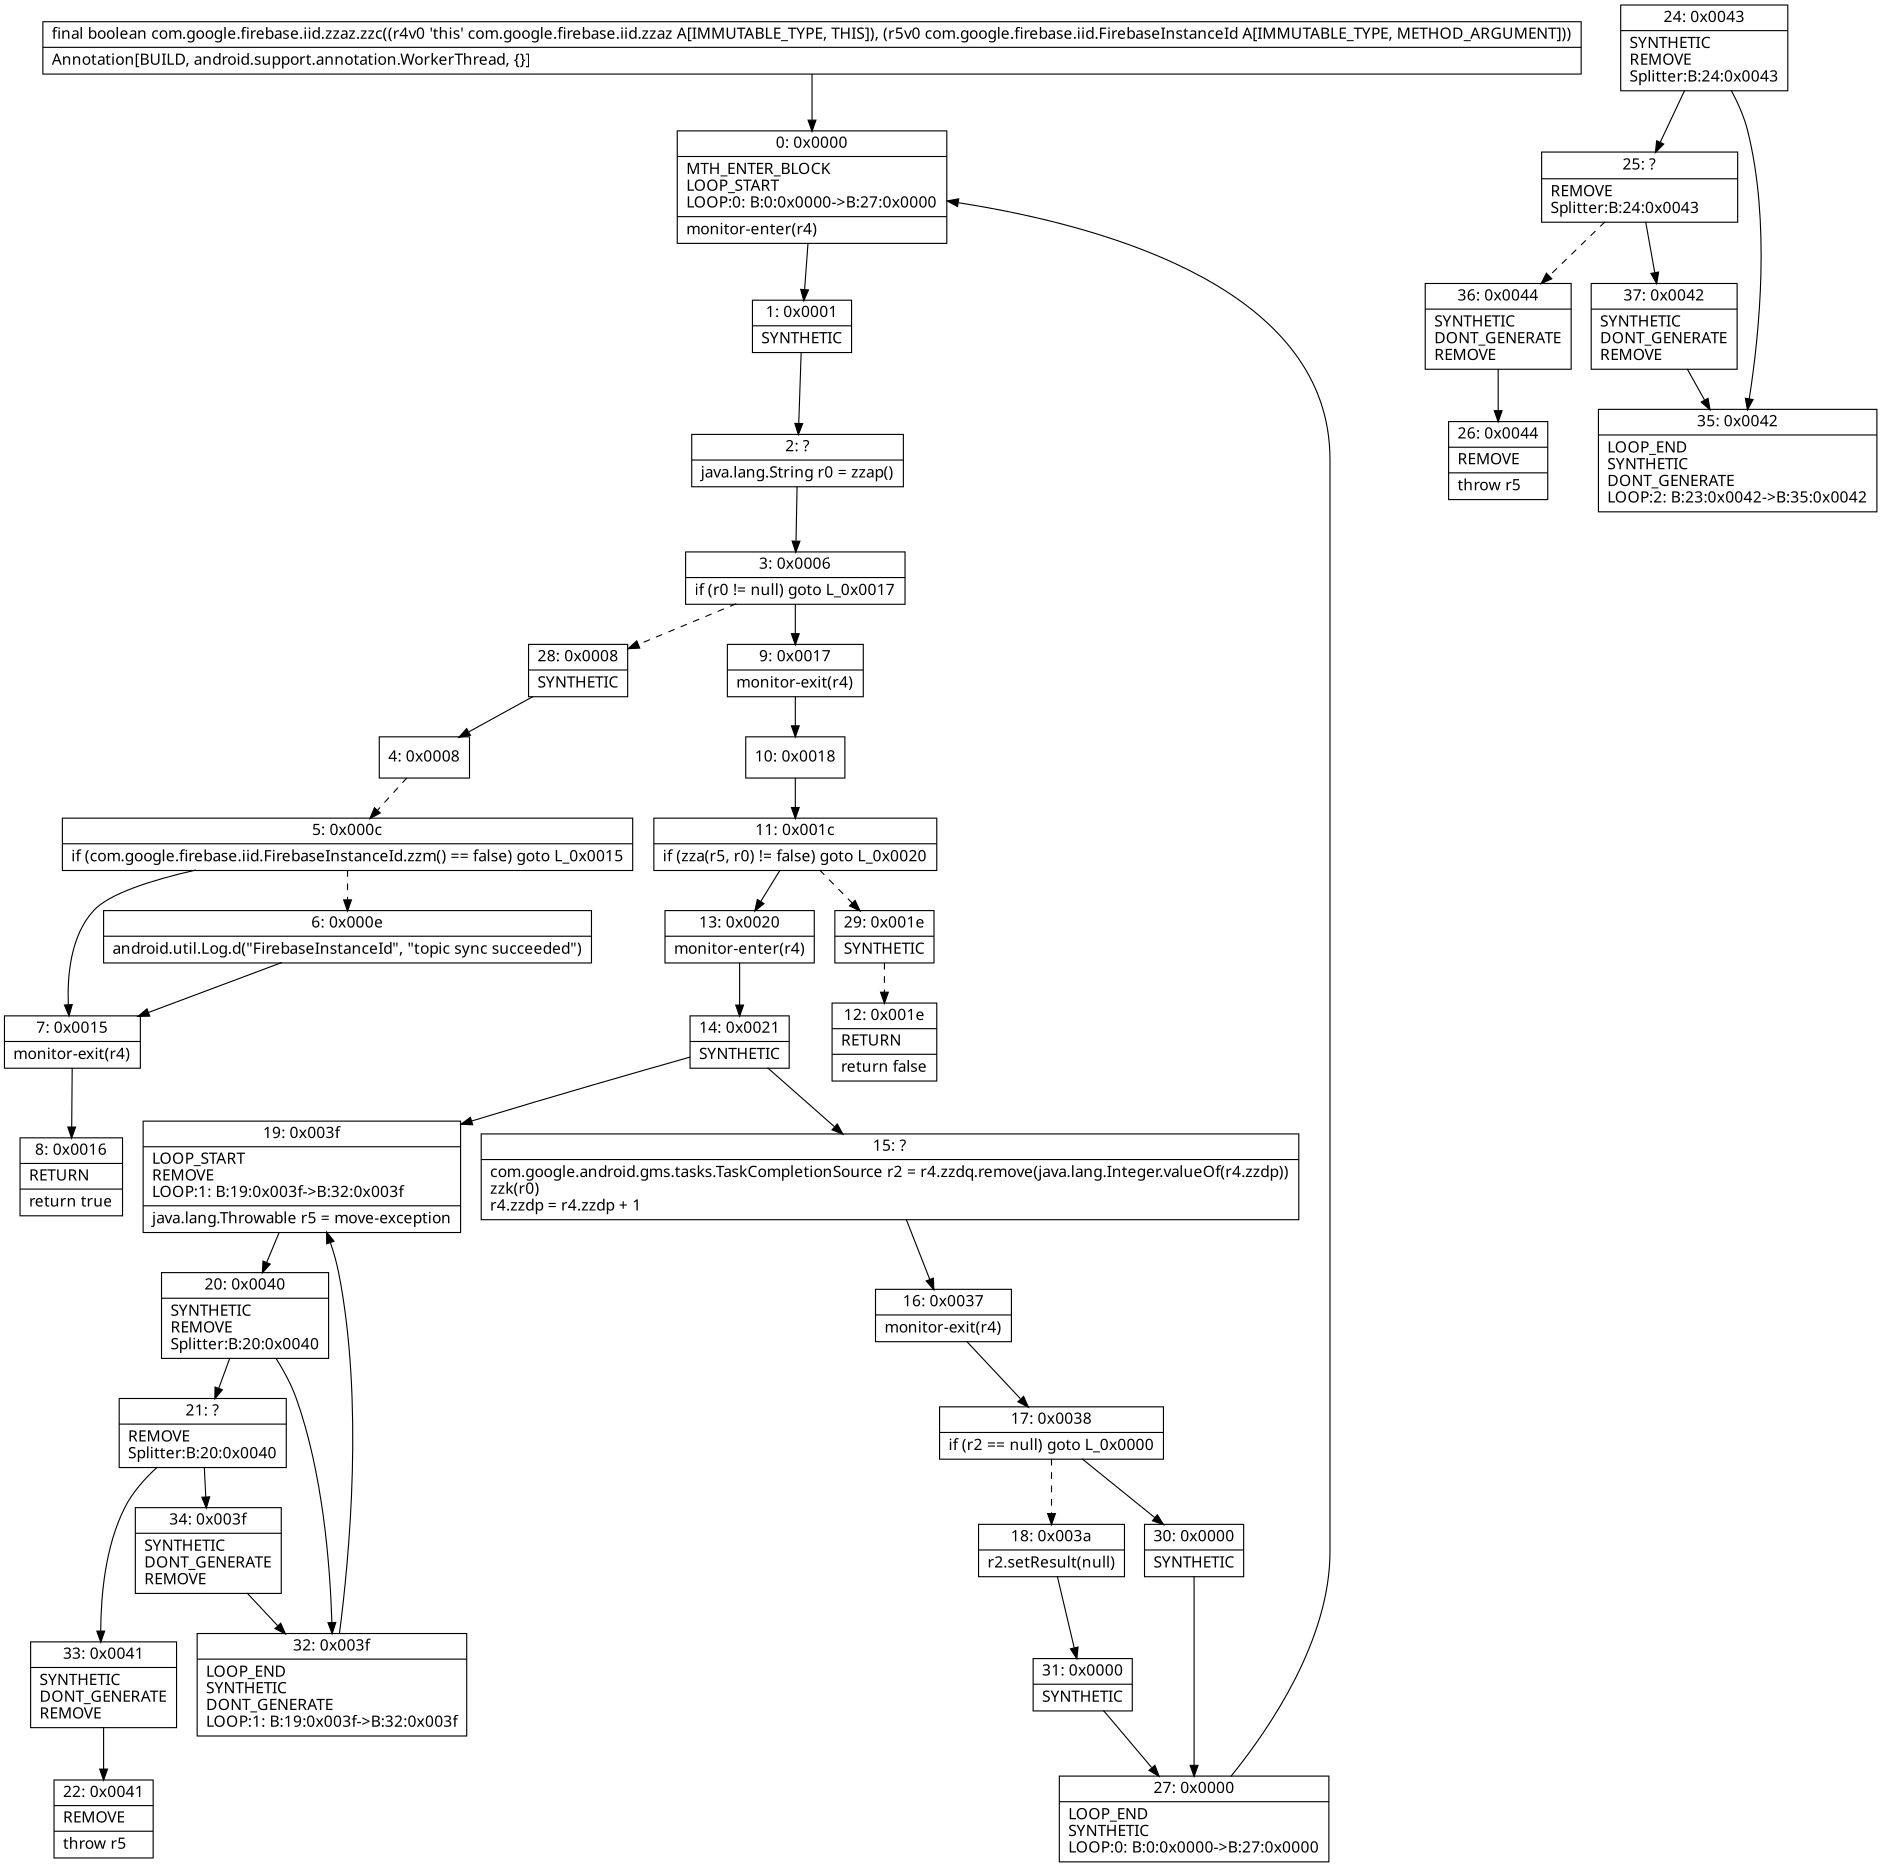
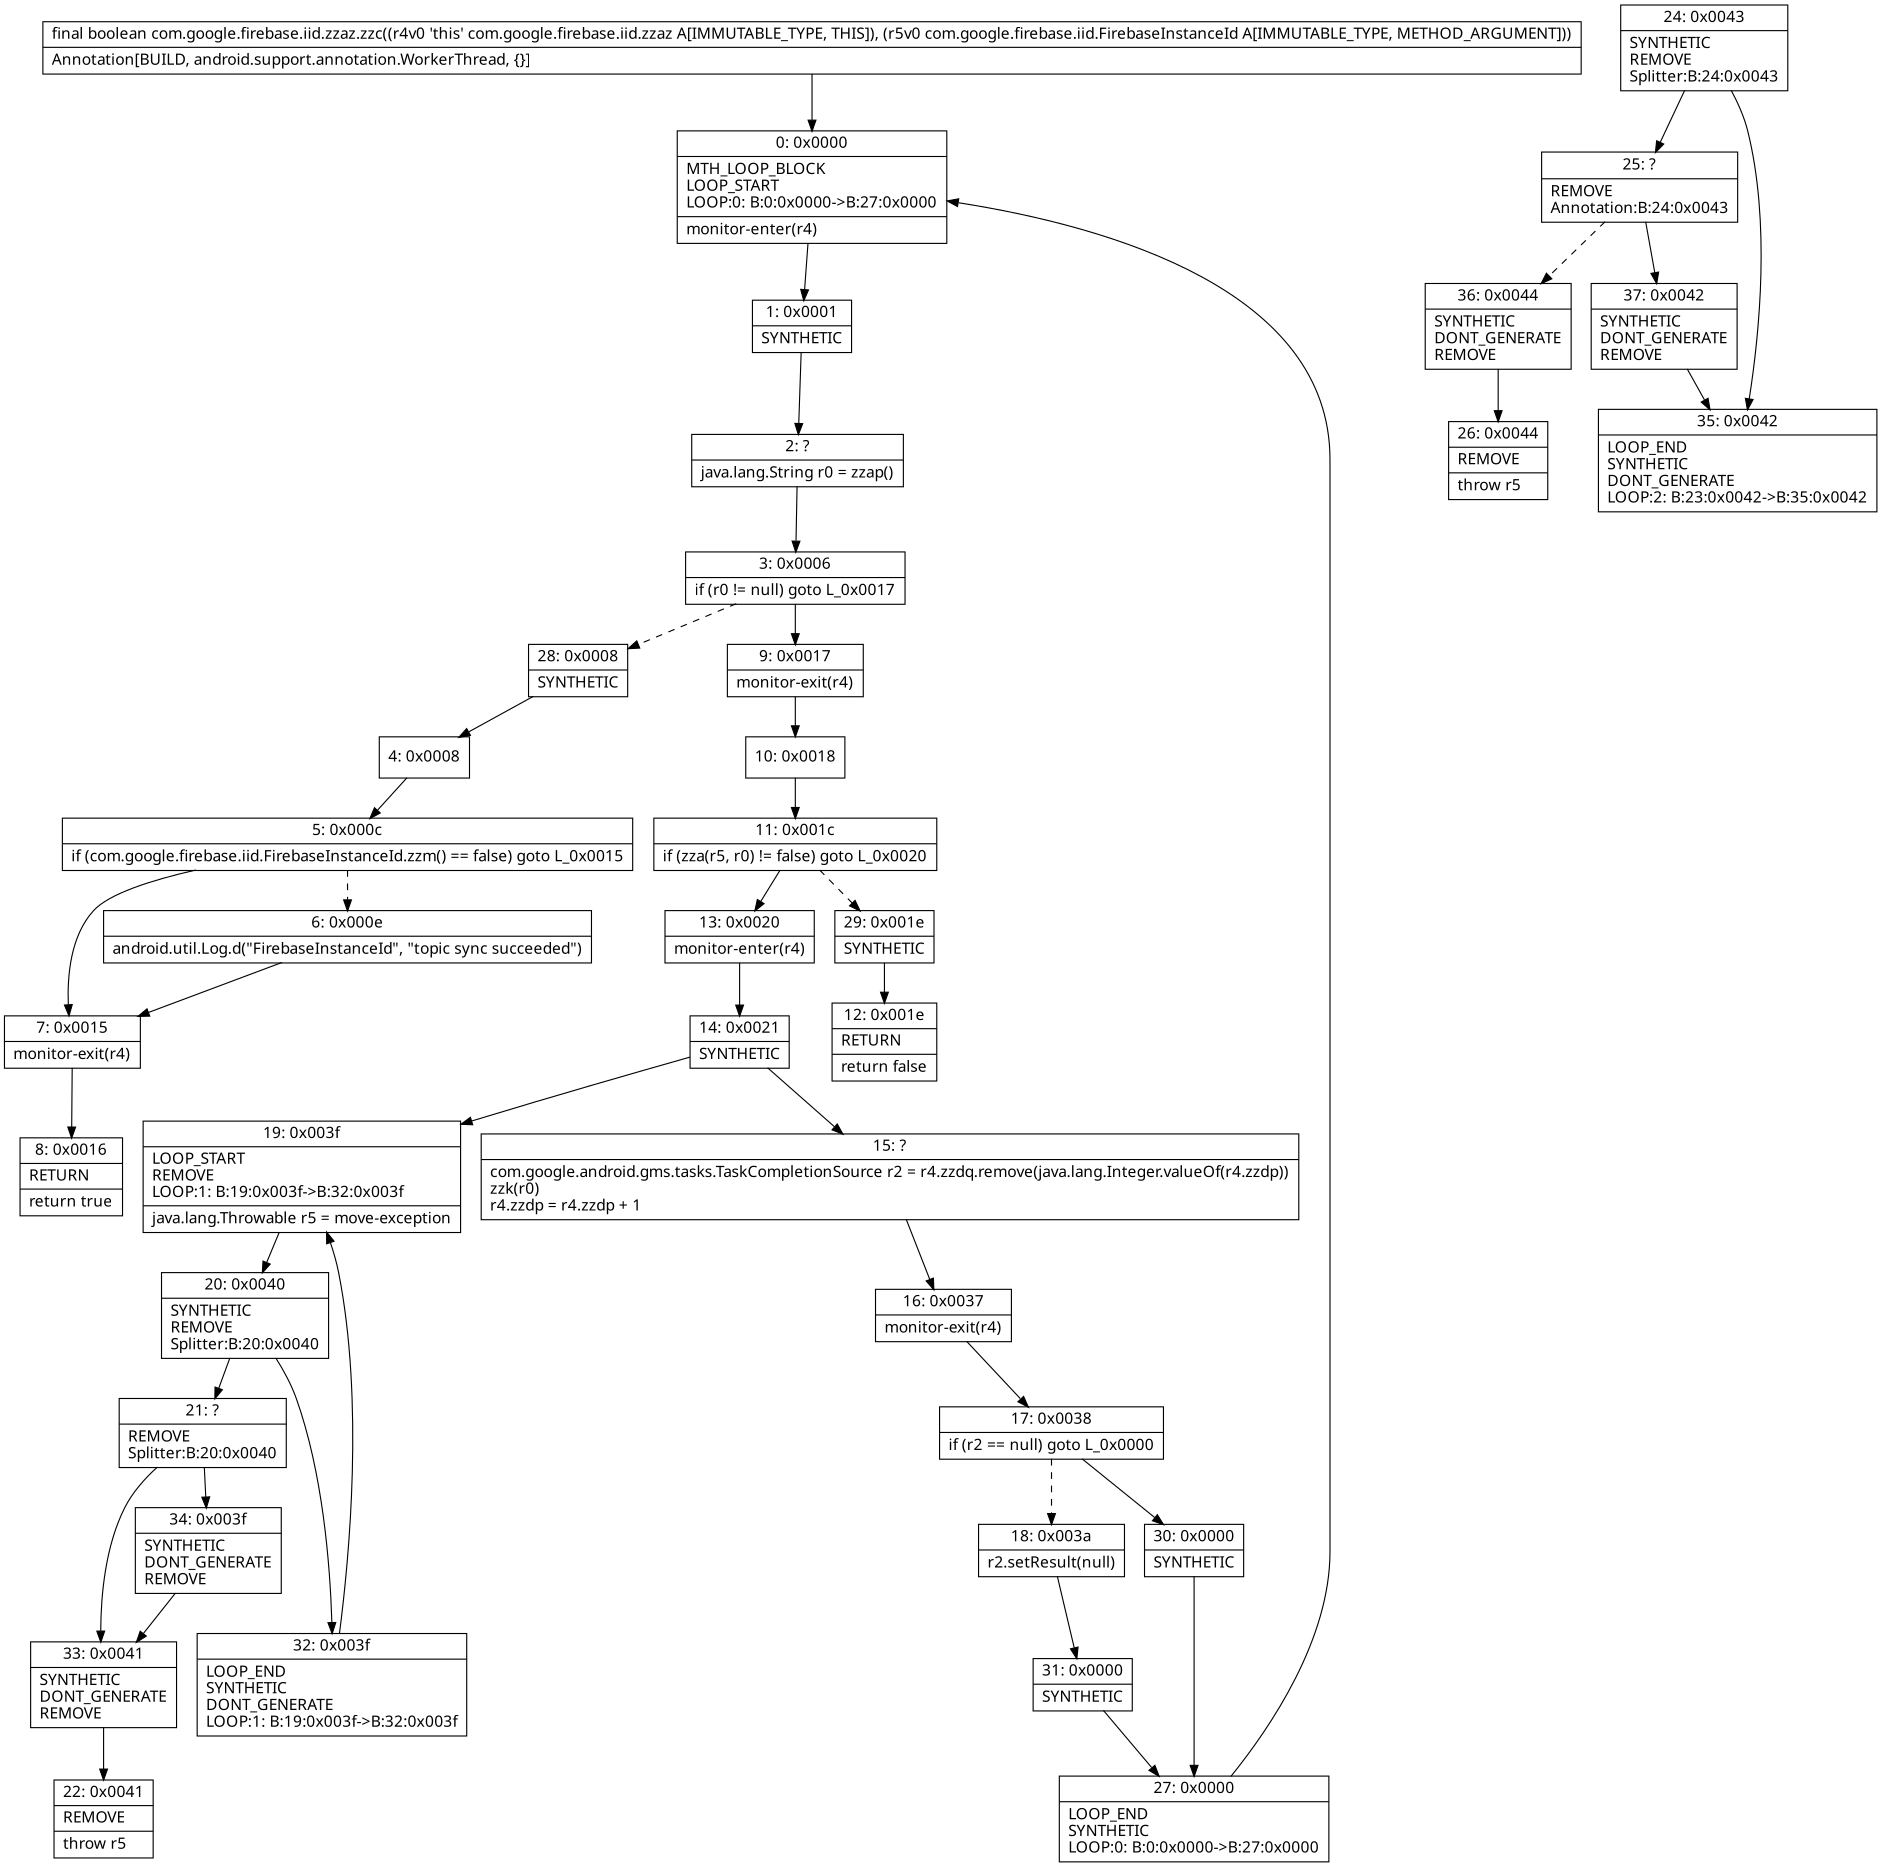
(759, 169) -> (756, 169)
(1625, 208) -> (1640, 208)
(392, 794) -> (392, 794)
(884, 977) -> (884, 977)
(262, 1609) -> (159, 1613)
